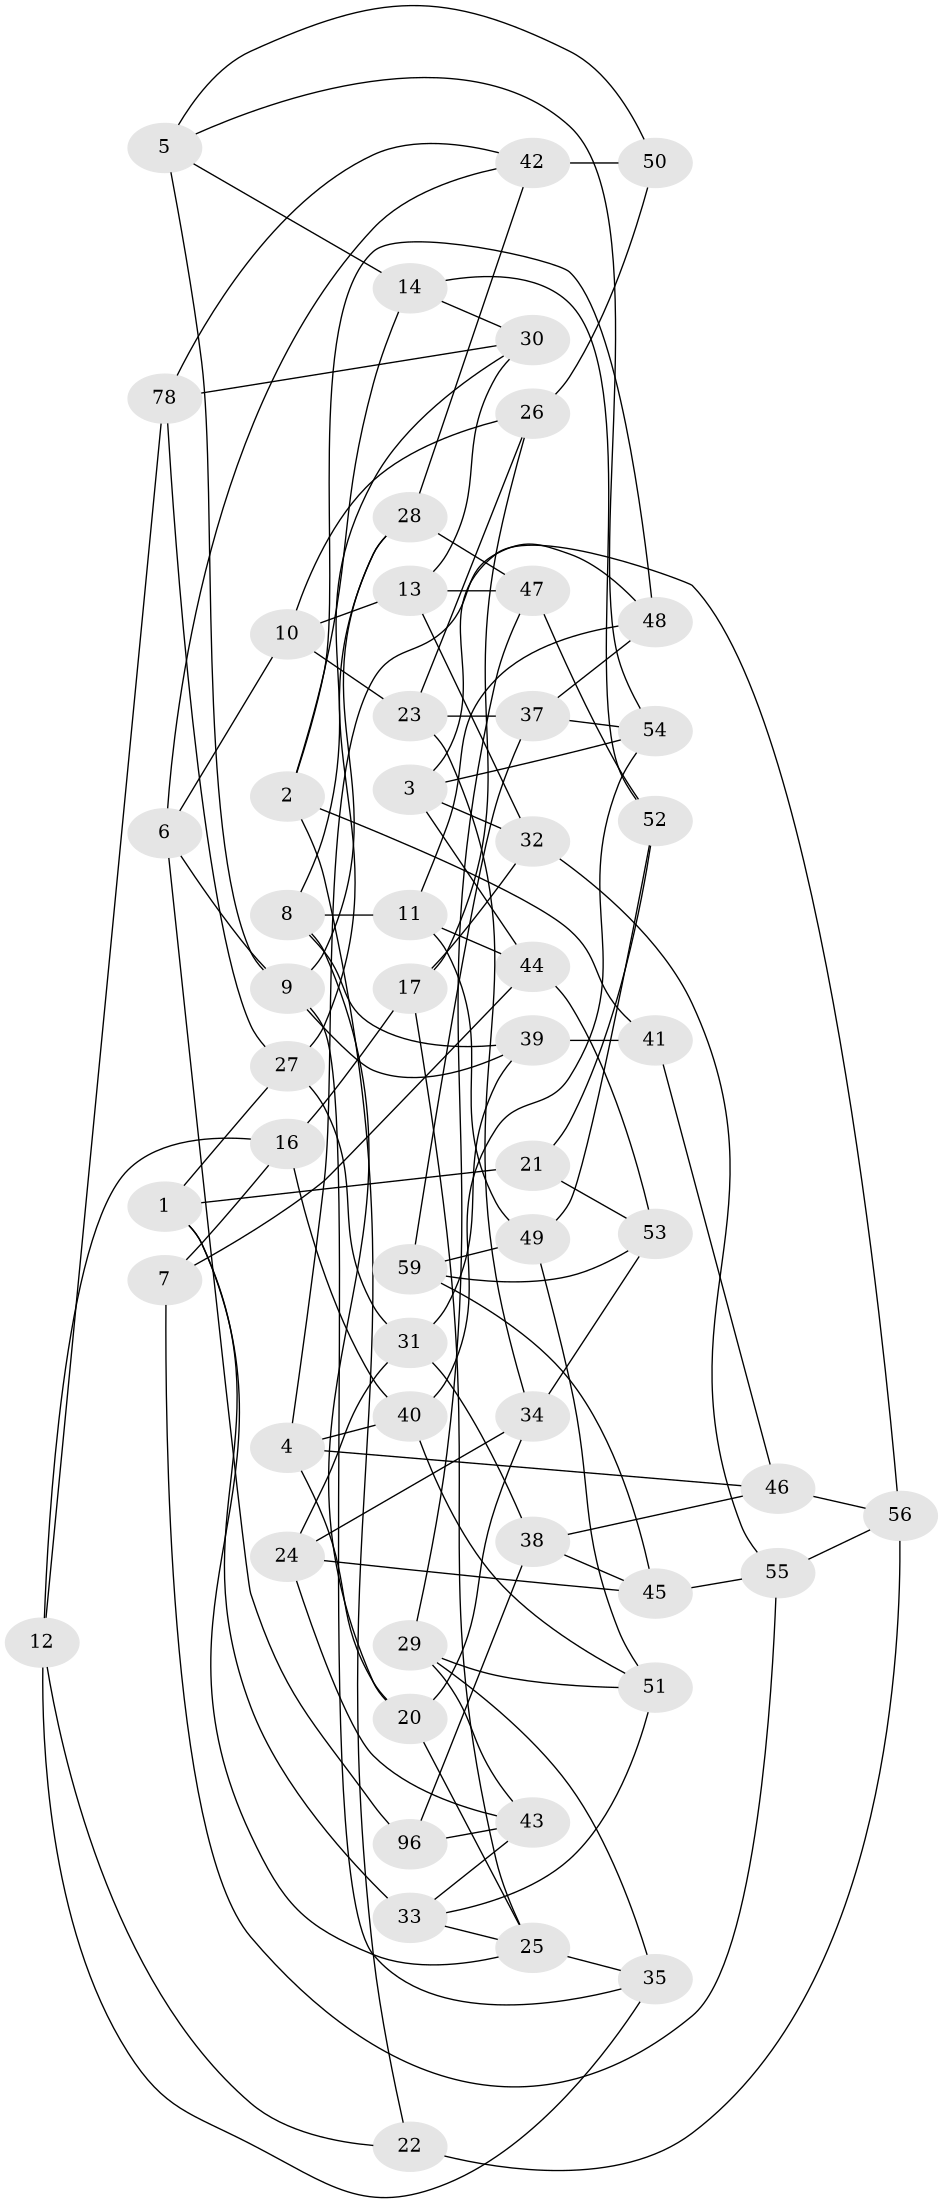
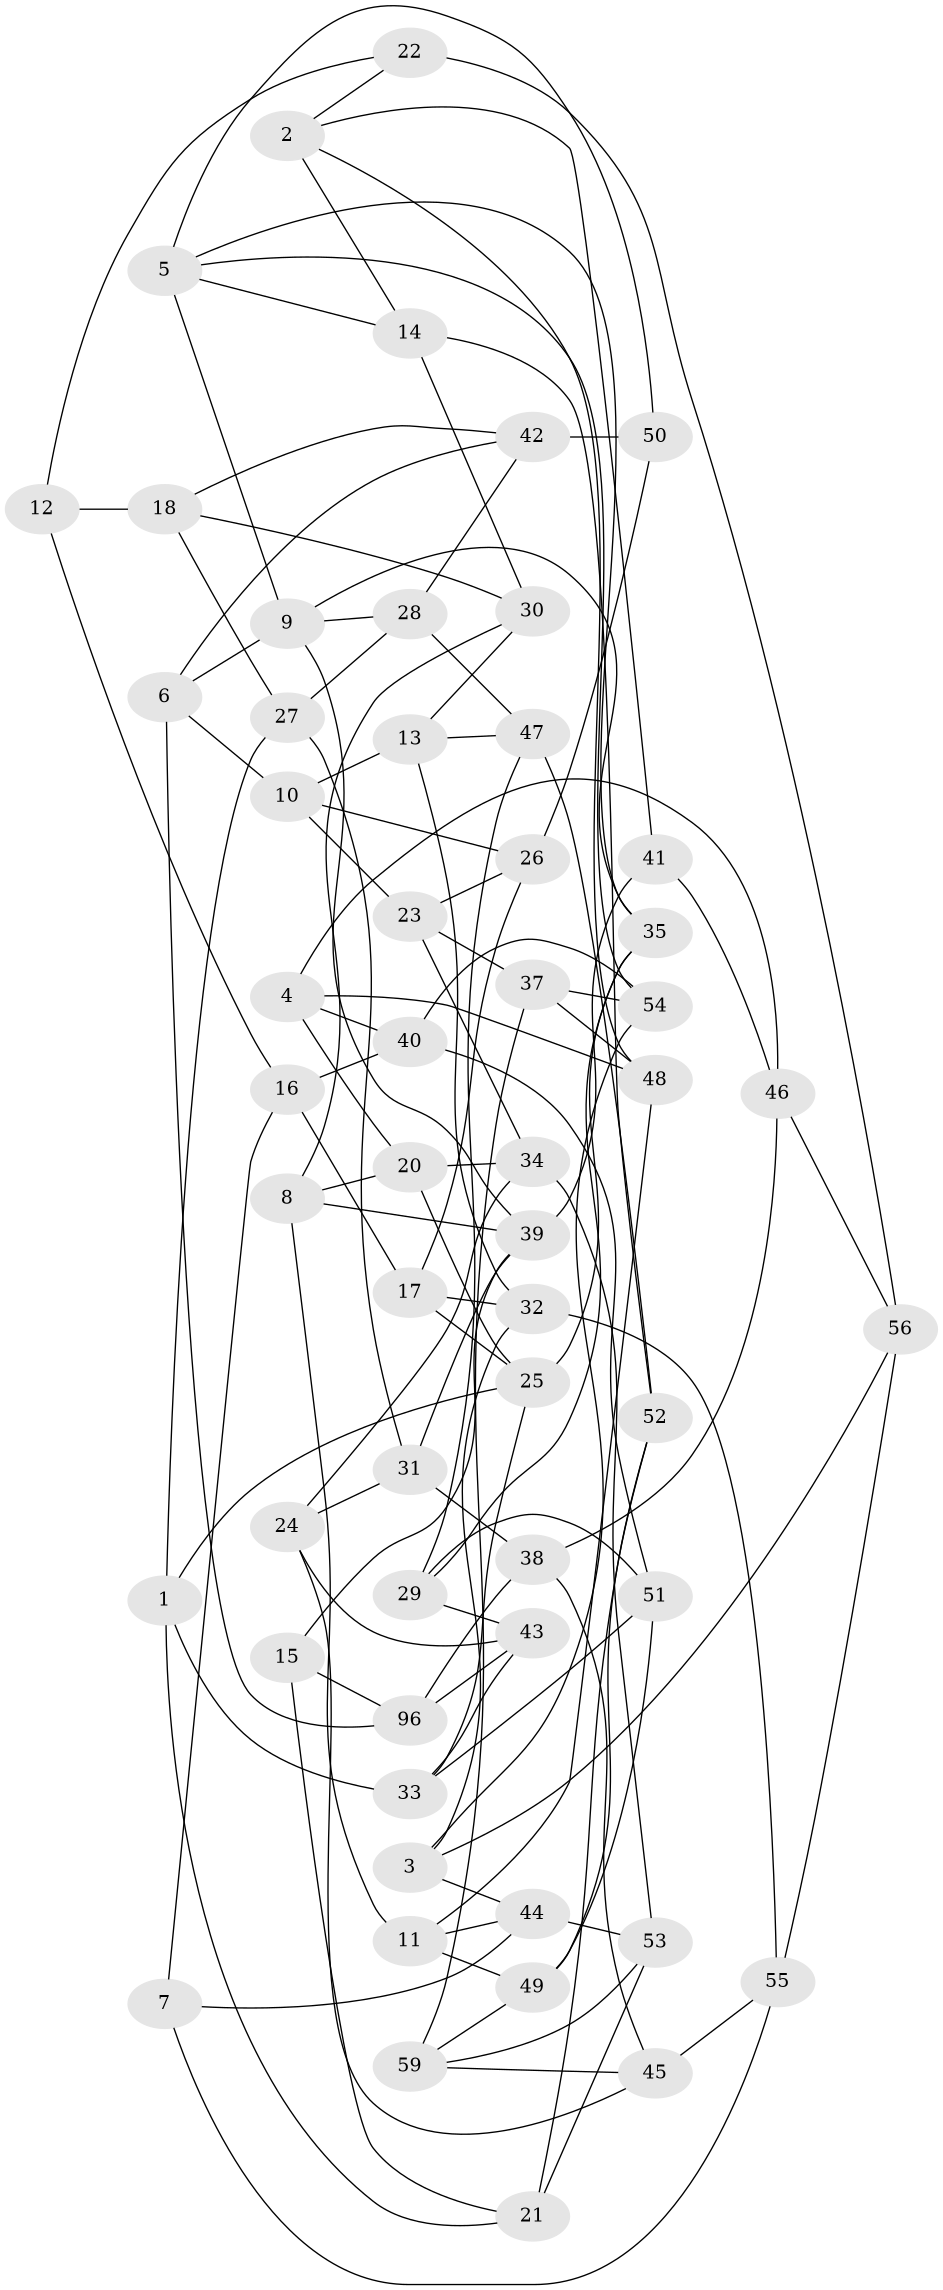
(165, 399) -> (165, 509)
none -> (287, 1658)
(216, 2127) -> (614, 385)
